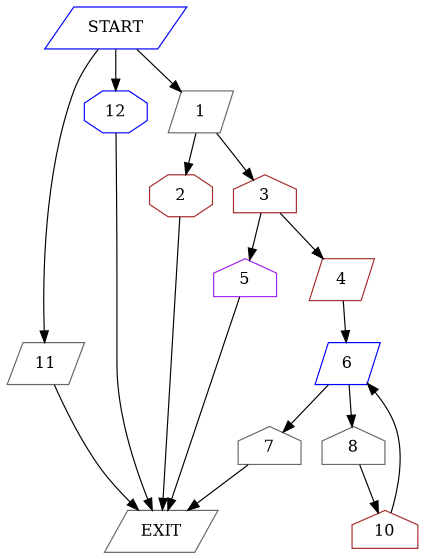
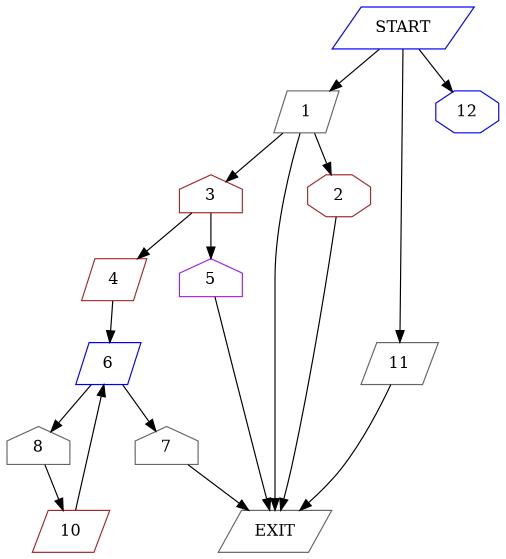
(117, 318) -> (275, 315)
(385, 531) -> (71, 531)
